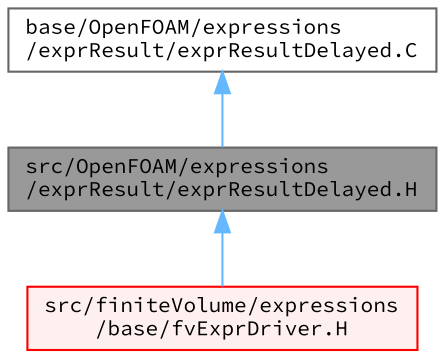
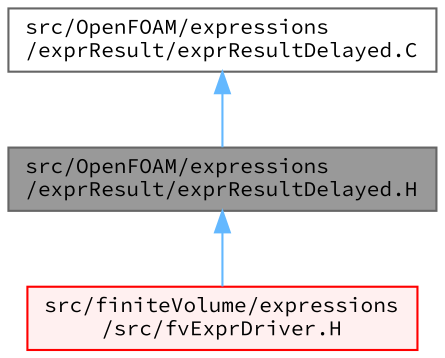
(222, 40) -> (222, 40)
(222, 318) -> (222, 318)
